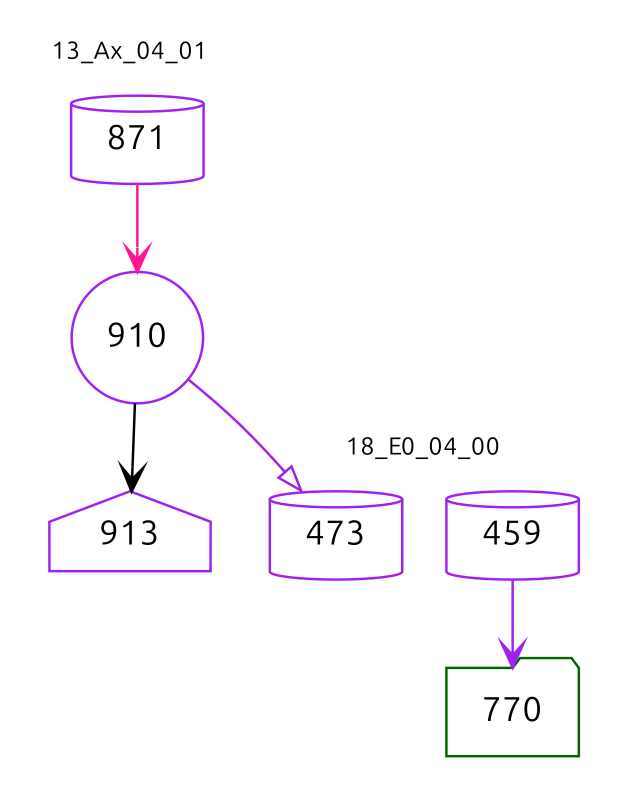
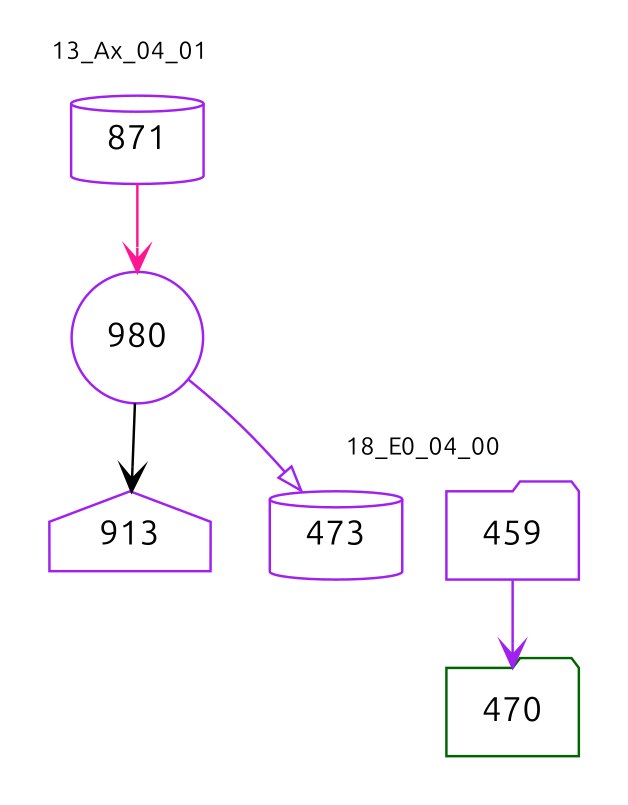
(137, 338) -> (137, 338)
(513, 535) -> (513, 535)
(513, 712) -> (513, 712)
